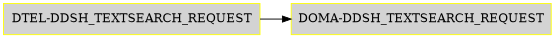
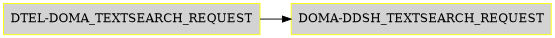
(132, 19) -> (132, 19)
